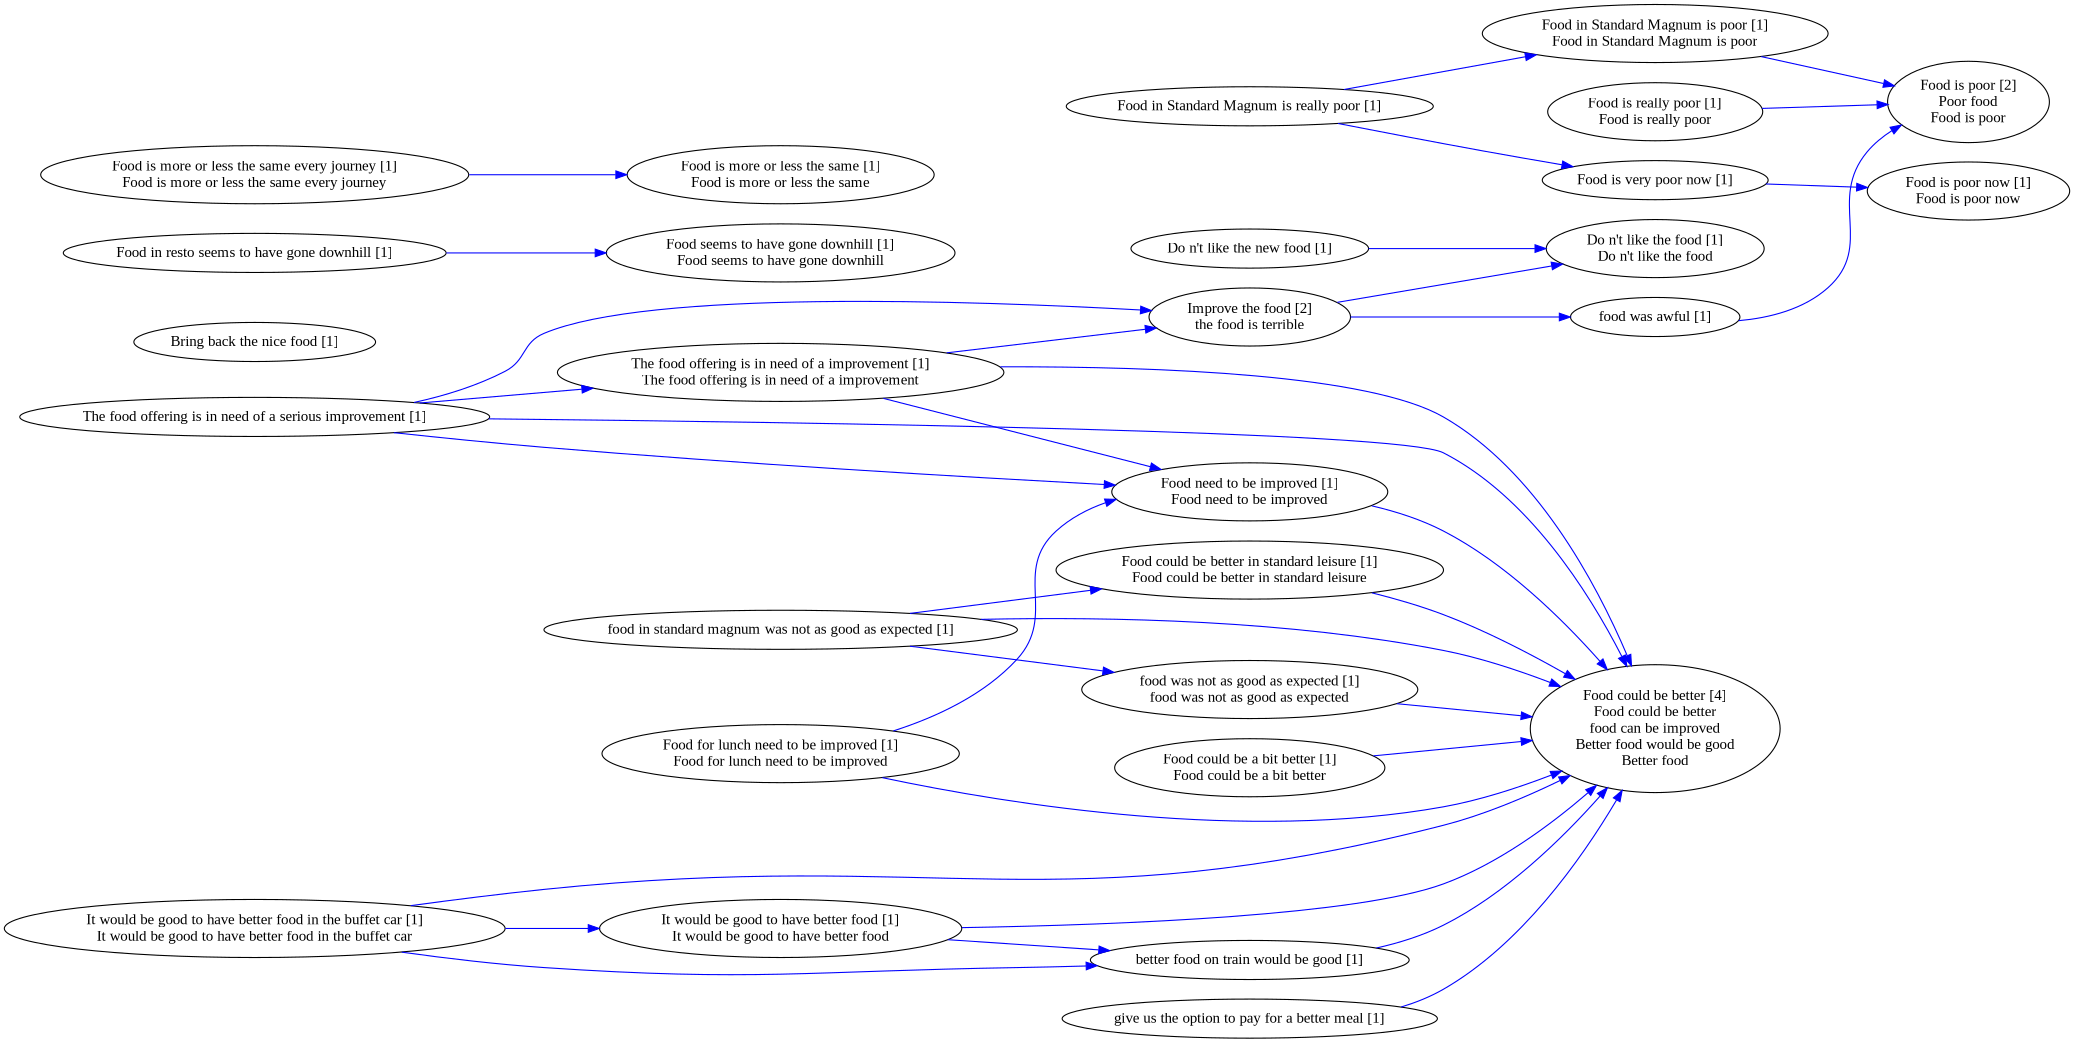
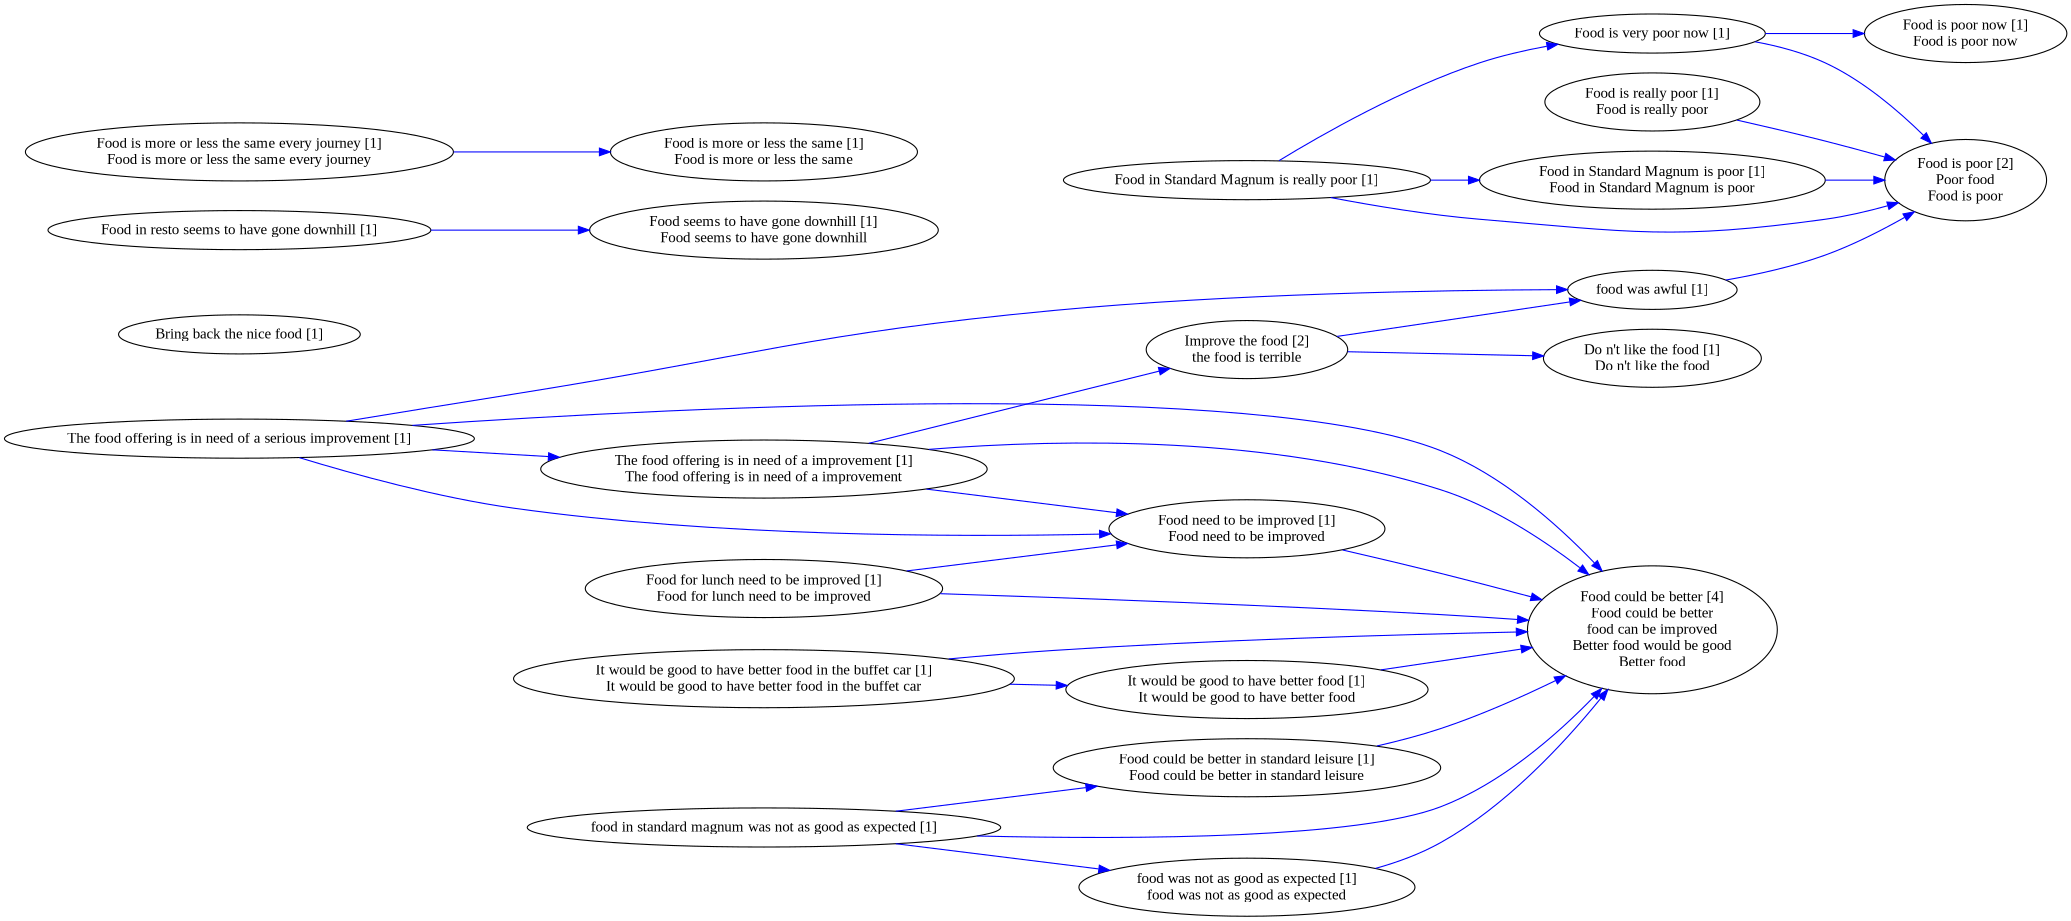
none -> (1847, 75)
none -> (1609, 230)
(1250, 249) -> none
(765, 303) -> (948, 322)
(1250, 768) -> none
(1250, 960) -> none
(1250, 1019) -> none
